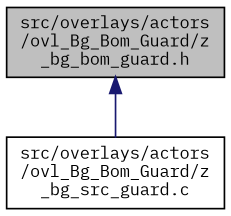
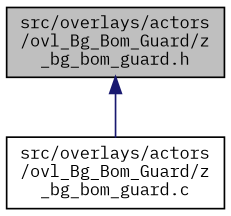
(116, 173) -> (116, 173)
